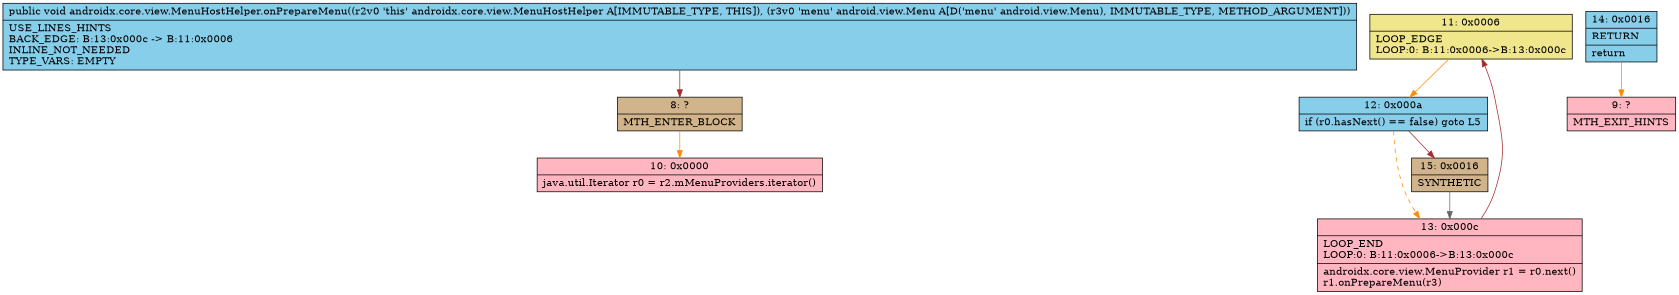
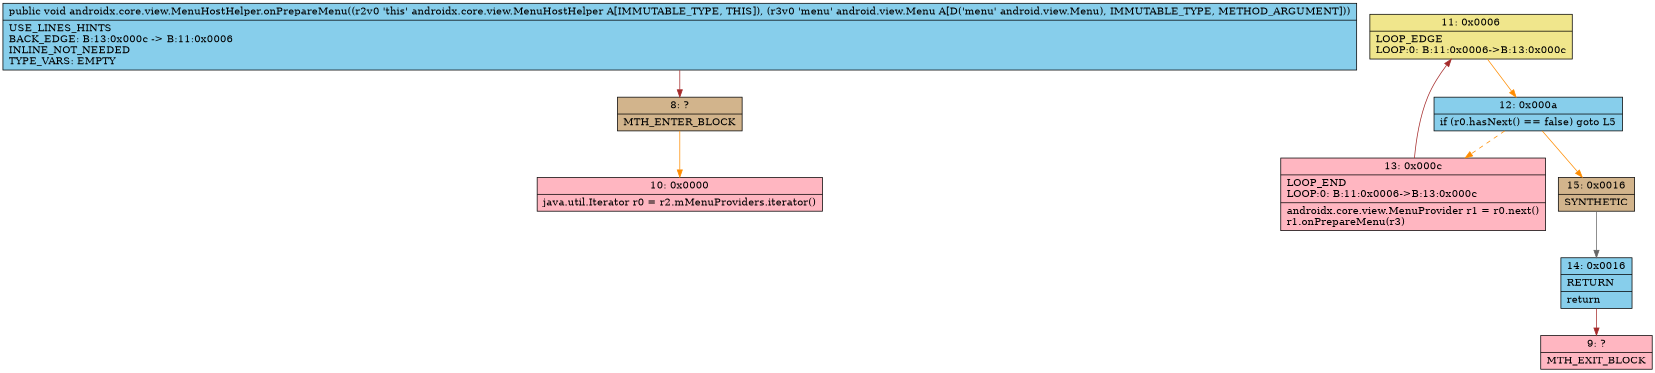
(1621, 76) -> (1596, 318)
(1621, 122) -> (1596, 360)
(1419, 142) -> (1560, 151)
(1450, 202) -> (1596, 231)
